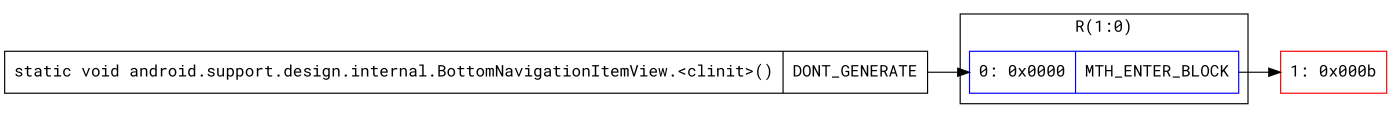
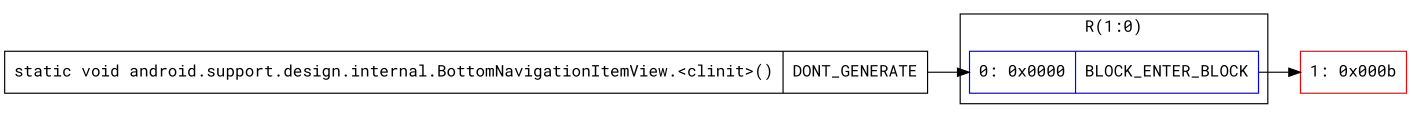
(1157, 72) -> (1167, 72)
